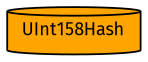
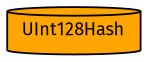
(74, 31) -> (74, 31)
